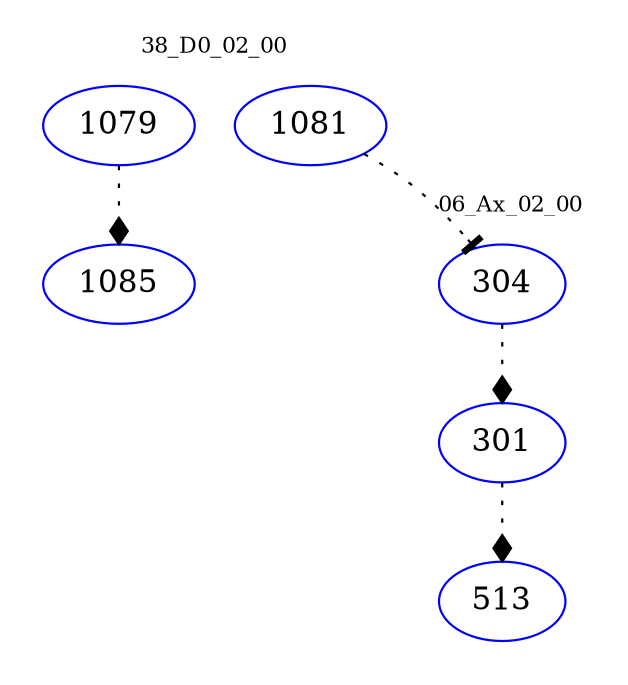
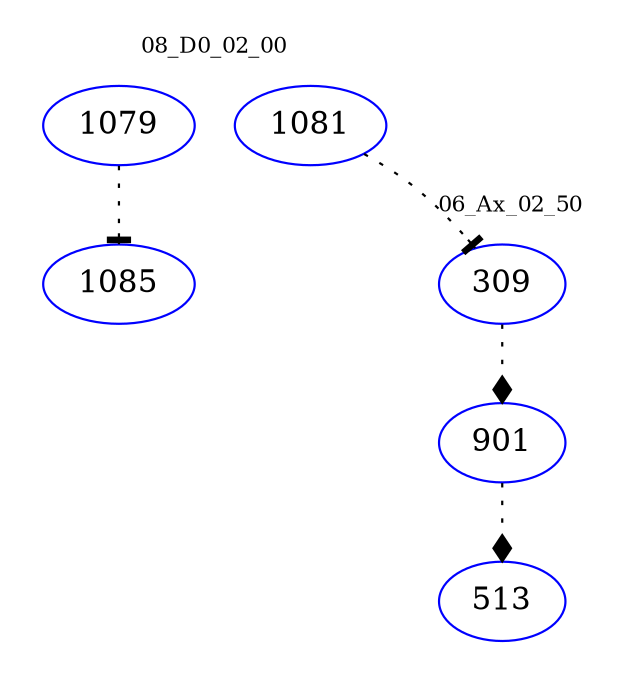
(215, 47) -> (215, 47)
(119, 192) -> (119, 200)
(511, 206) -> (511, 206)
(502, 284) -> (502, 284)
(502, 443) -> (502, 443)
